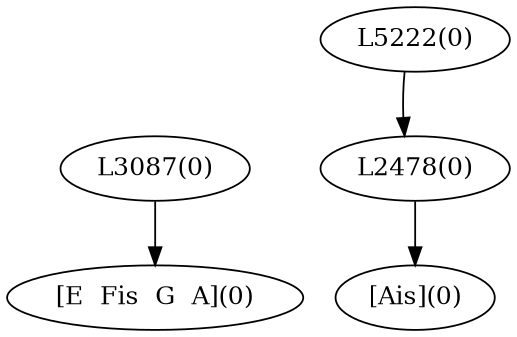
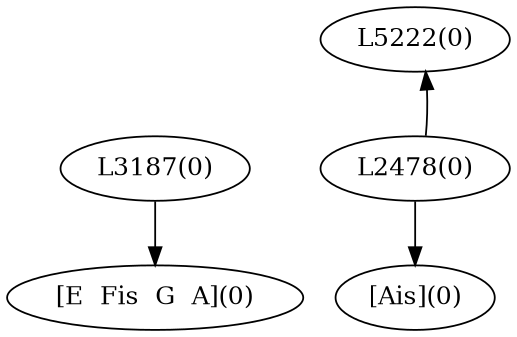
(403, 95) -> (427, 113)
(155, 169) -> (155, 169)
